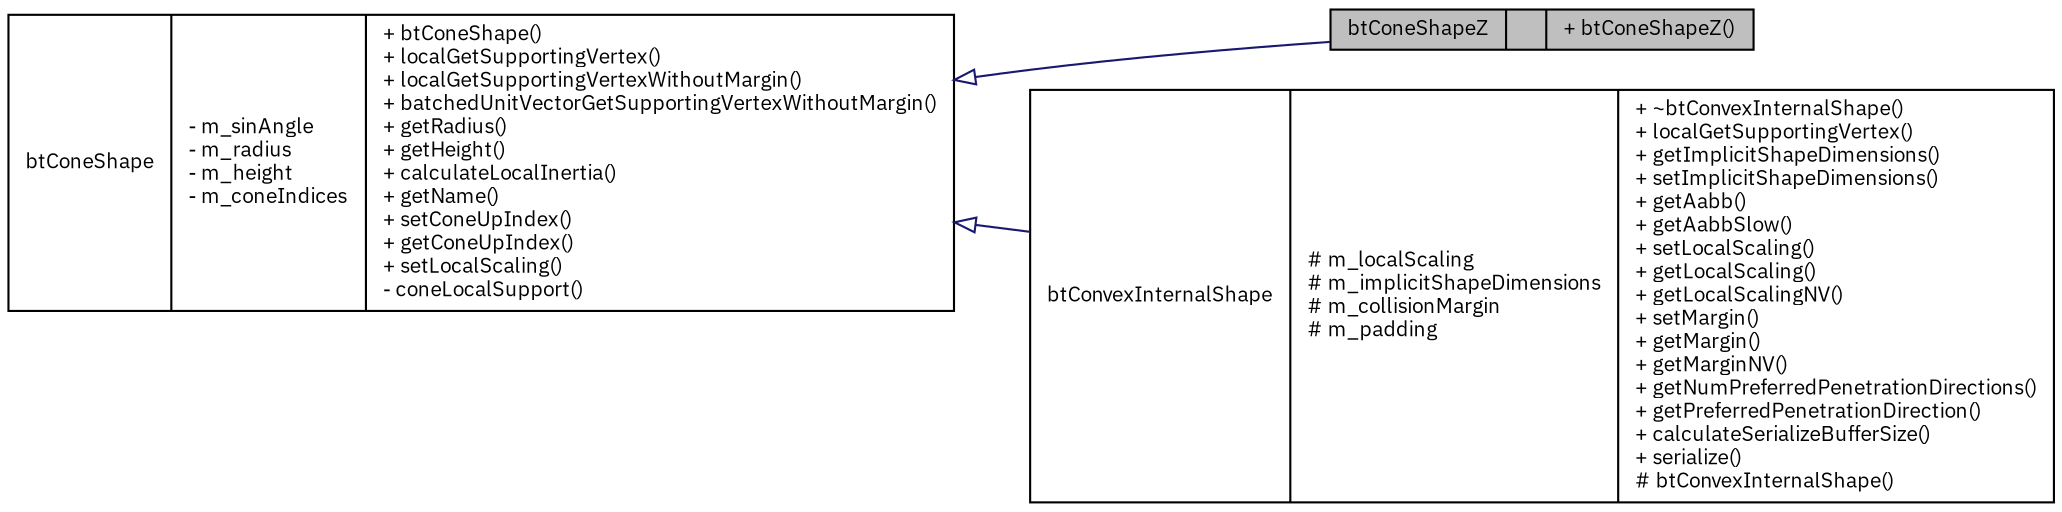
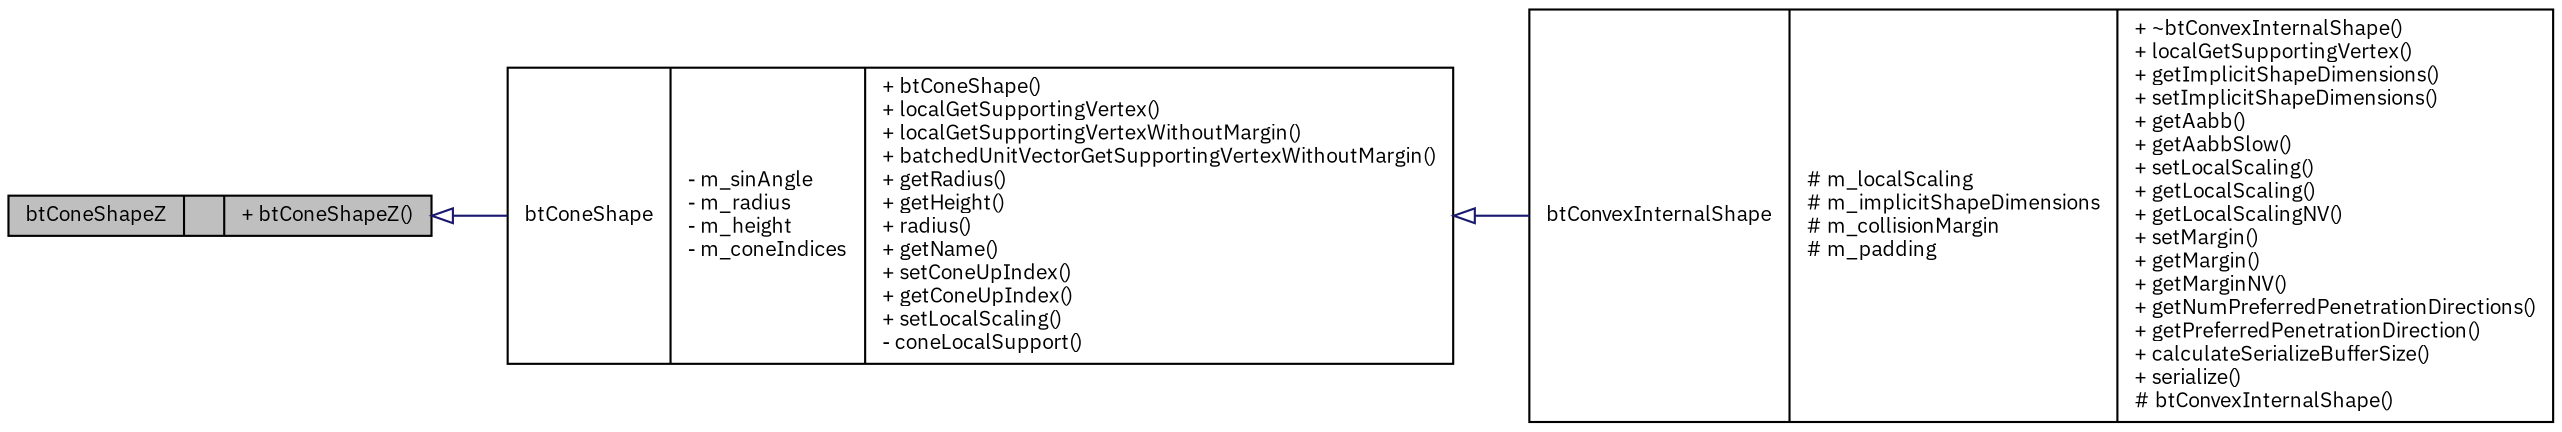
(1152, 57) -> (480, 216)
(500, 173) -> (928, 226)
